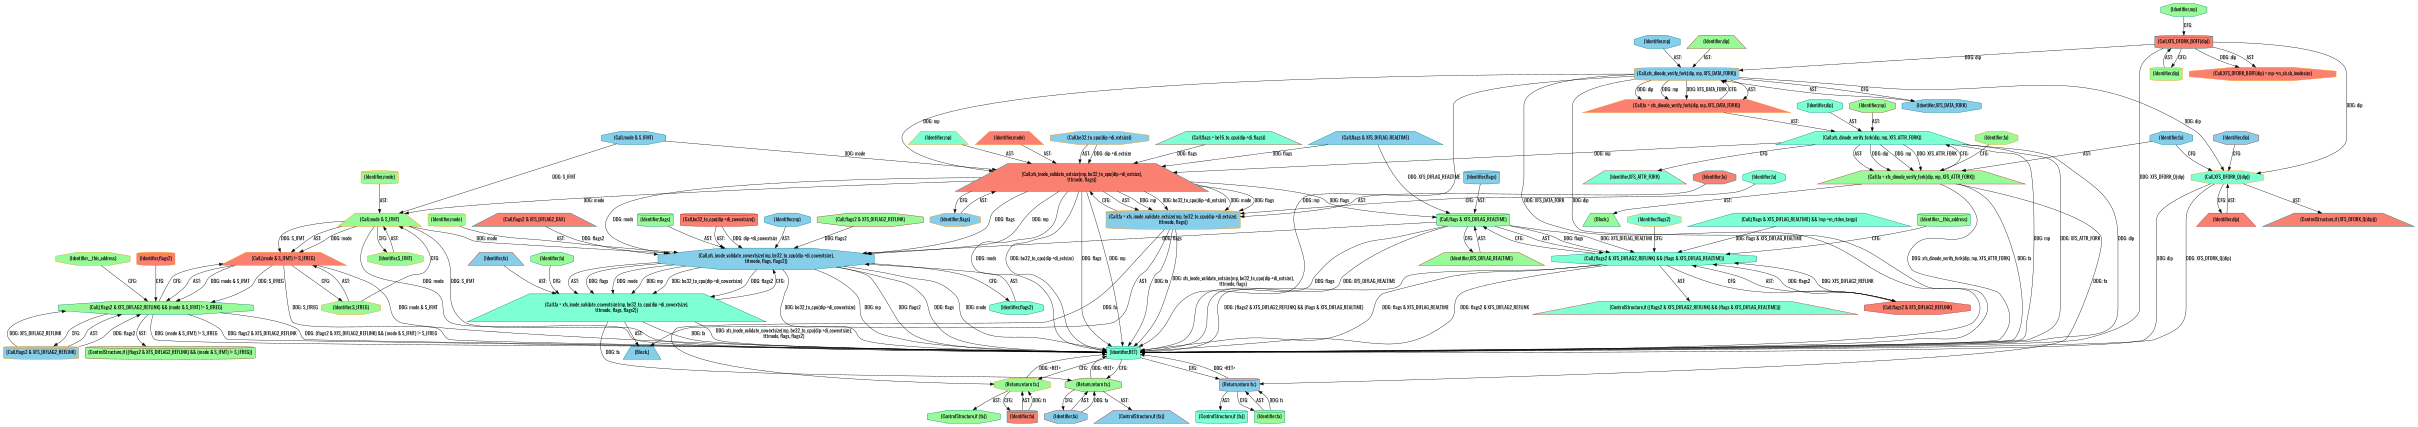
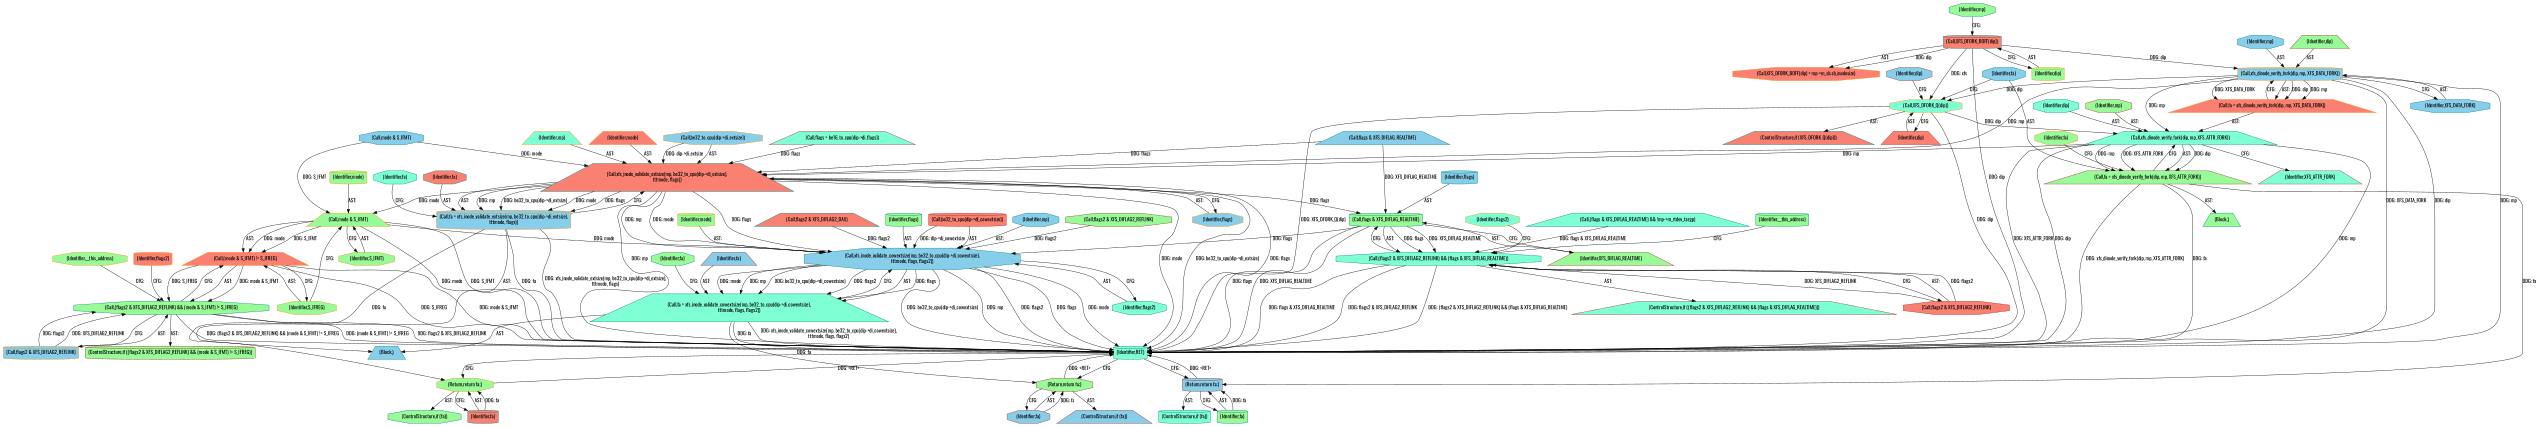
none -> (2166, 89)
(2355, 106) -> (1959, 74)
none -> (2024, 128)
(2162, 177) -> (1997, 177)
